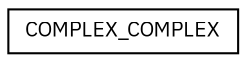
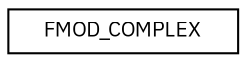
(123, 31) -> (123, 31)
